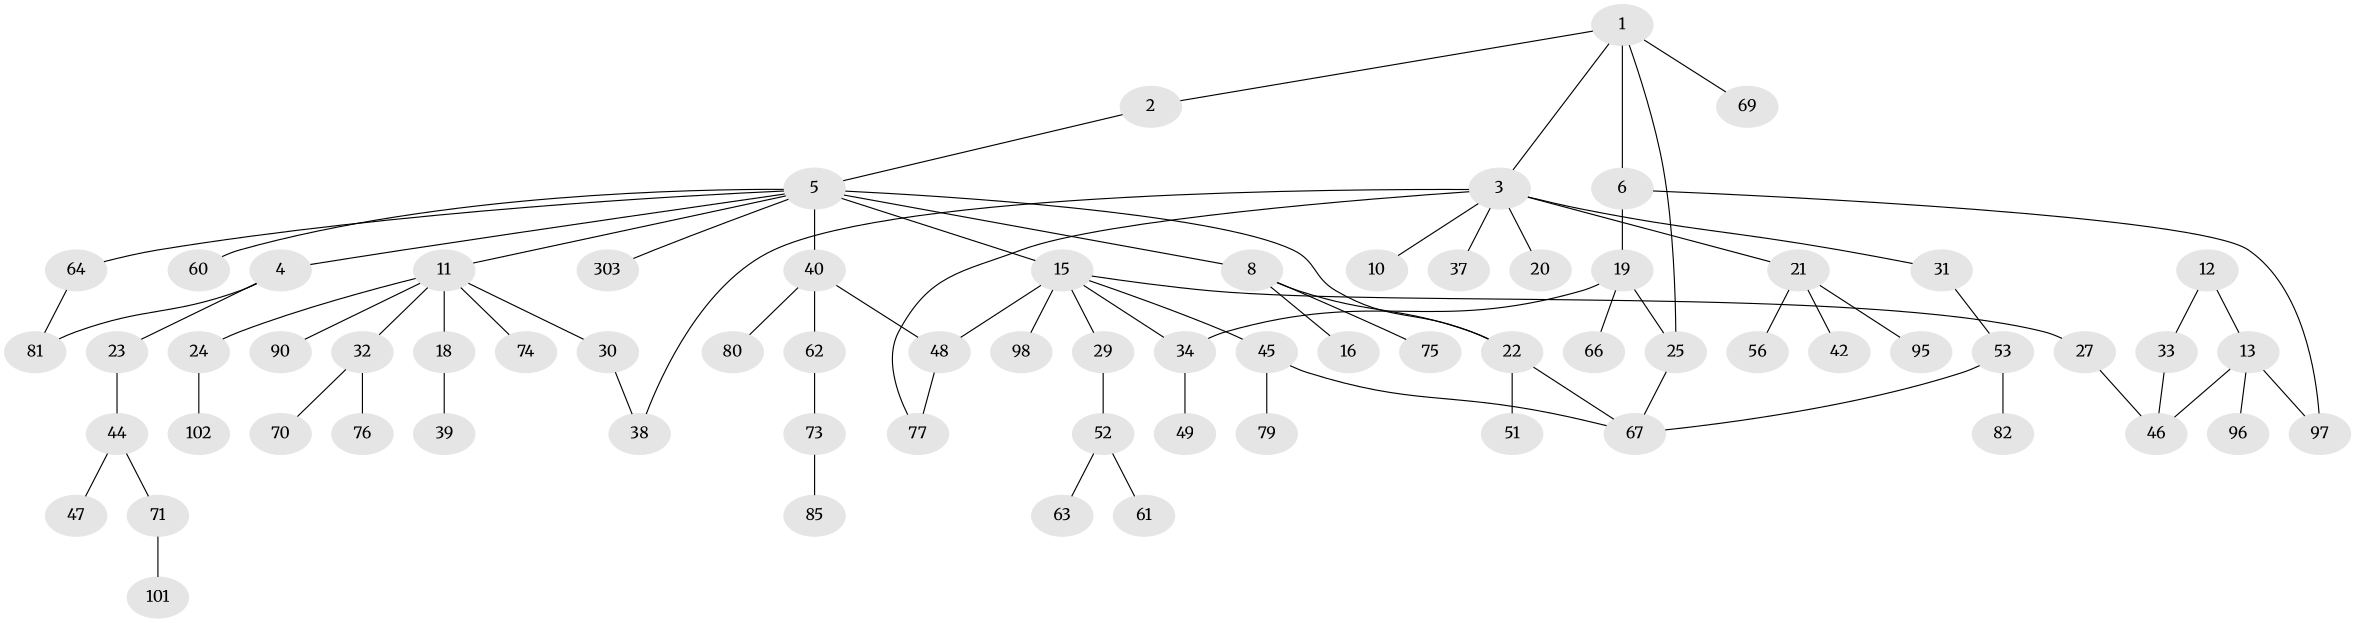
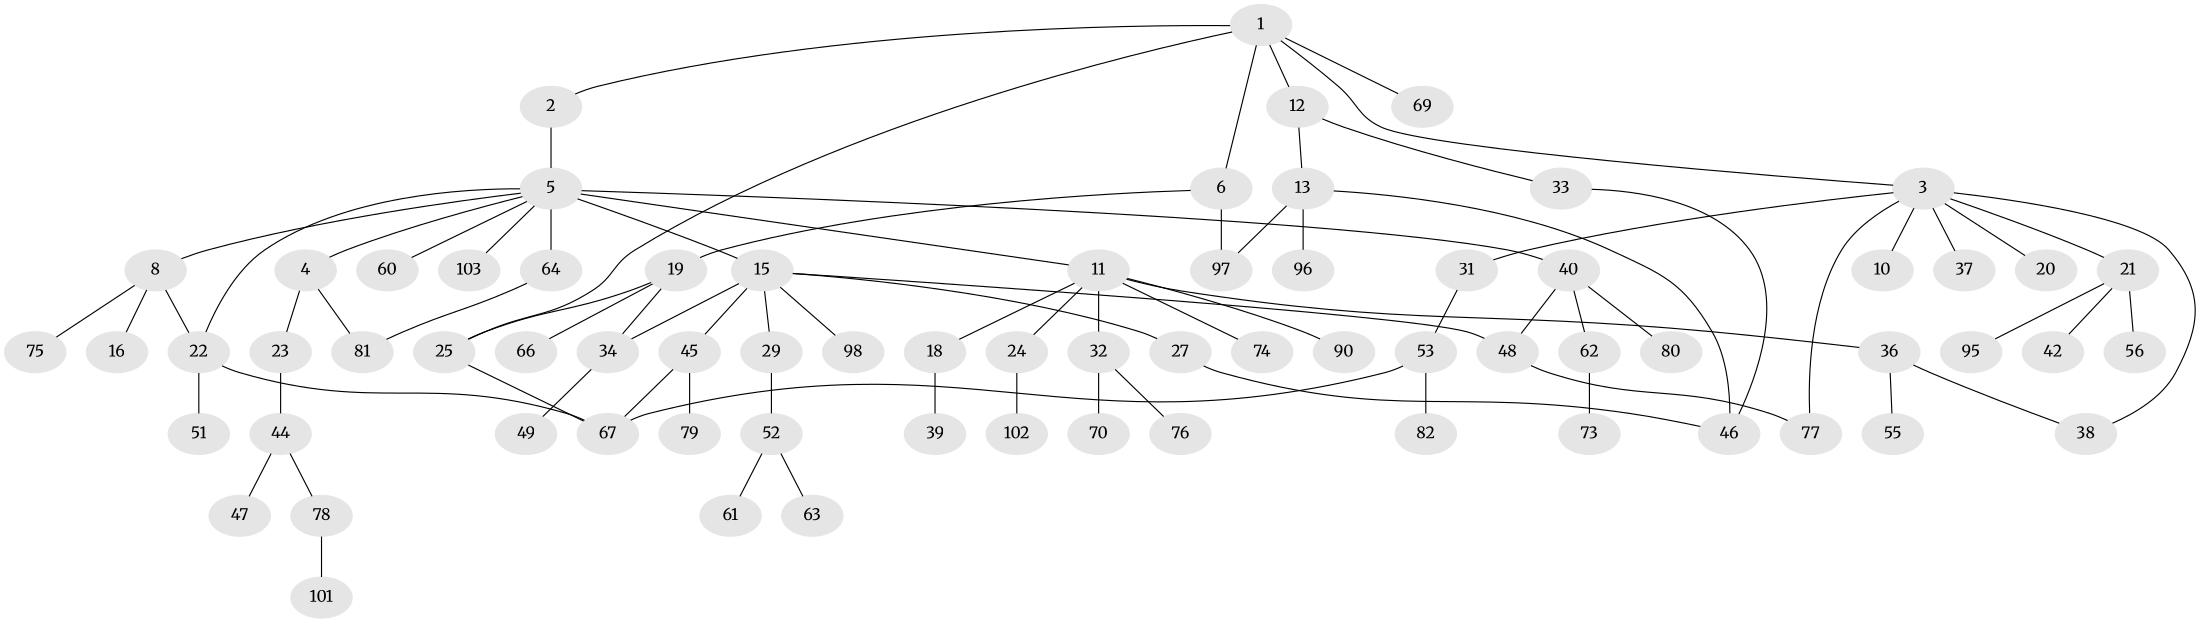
none -> (1279, 66)
(608, 270) -> (469, 270)
(608, 352) -> (1889, 352)
none -> (1893, 434)
(158, 516) -> (322, 516)
(815, 516) -> none
